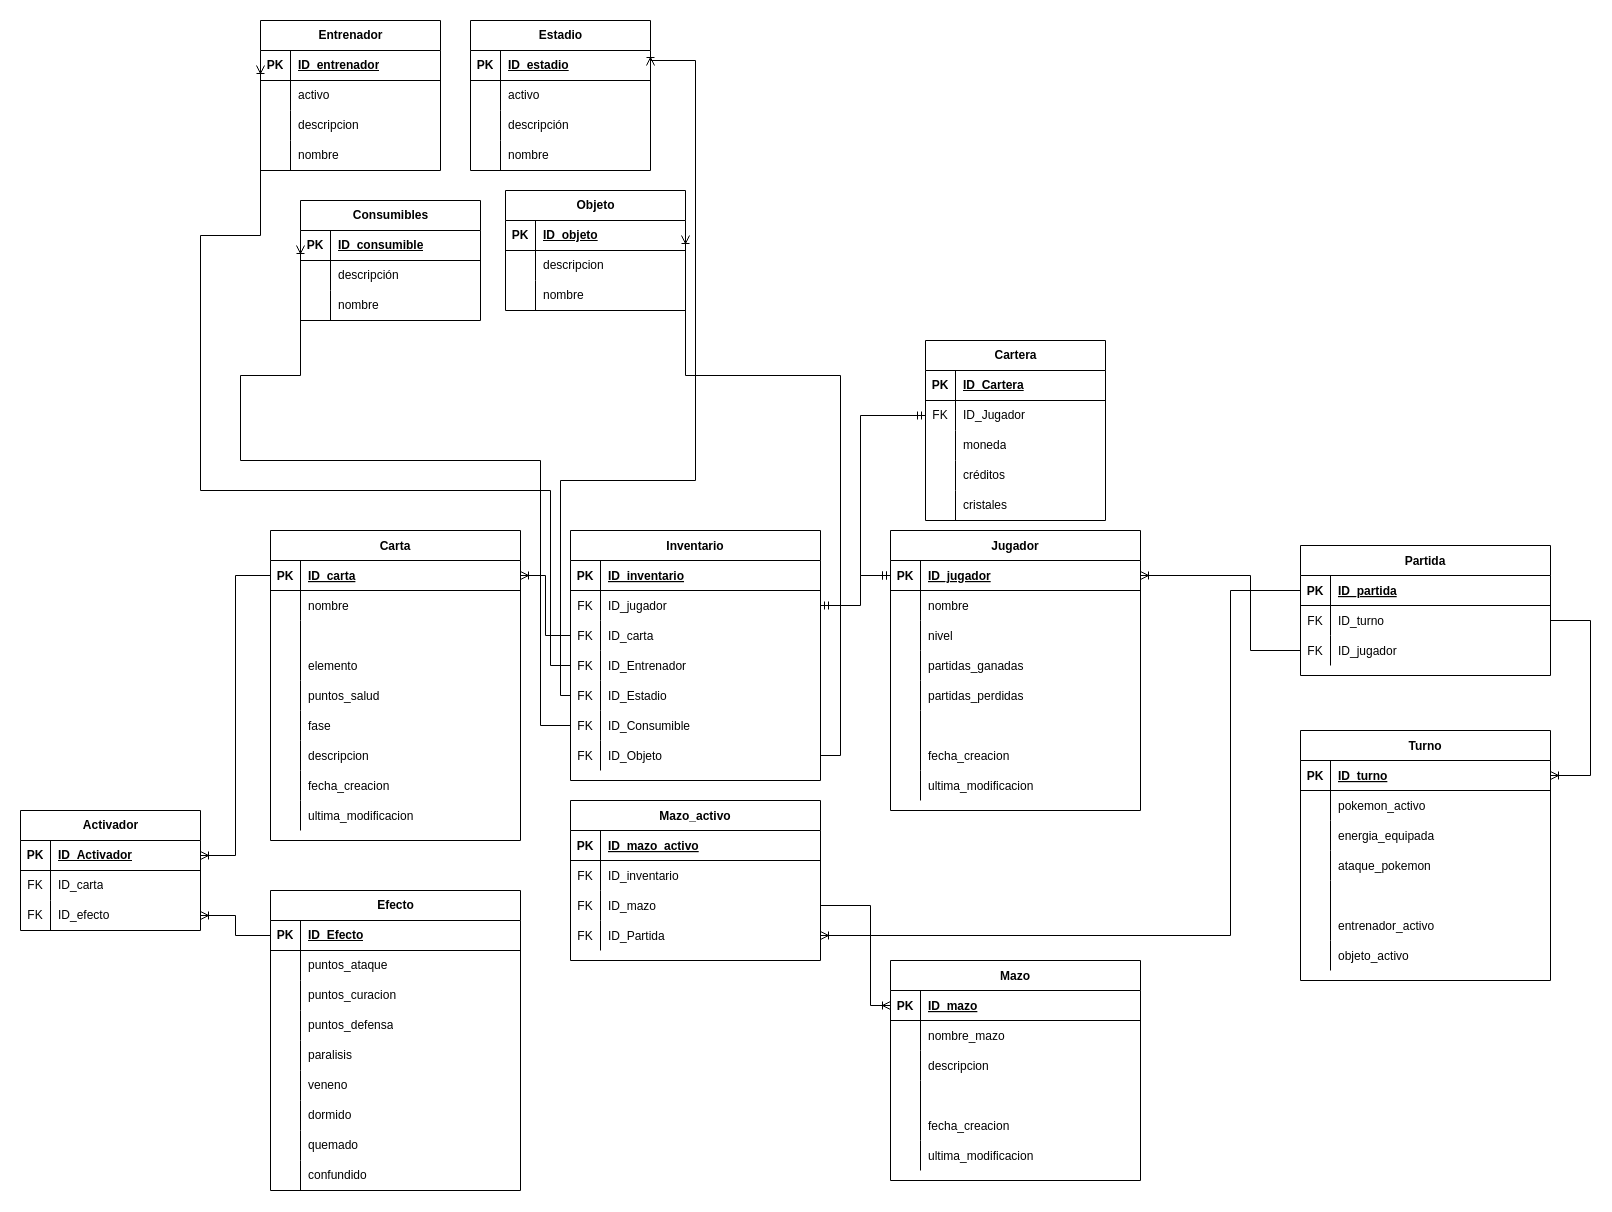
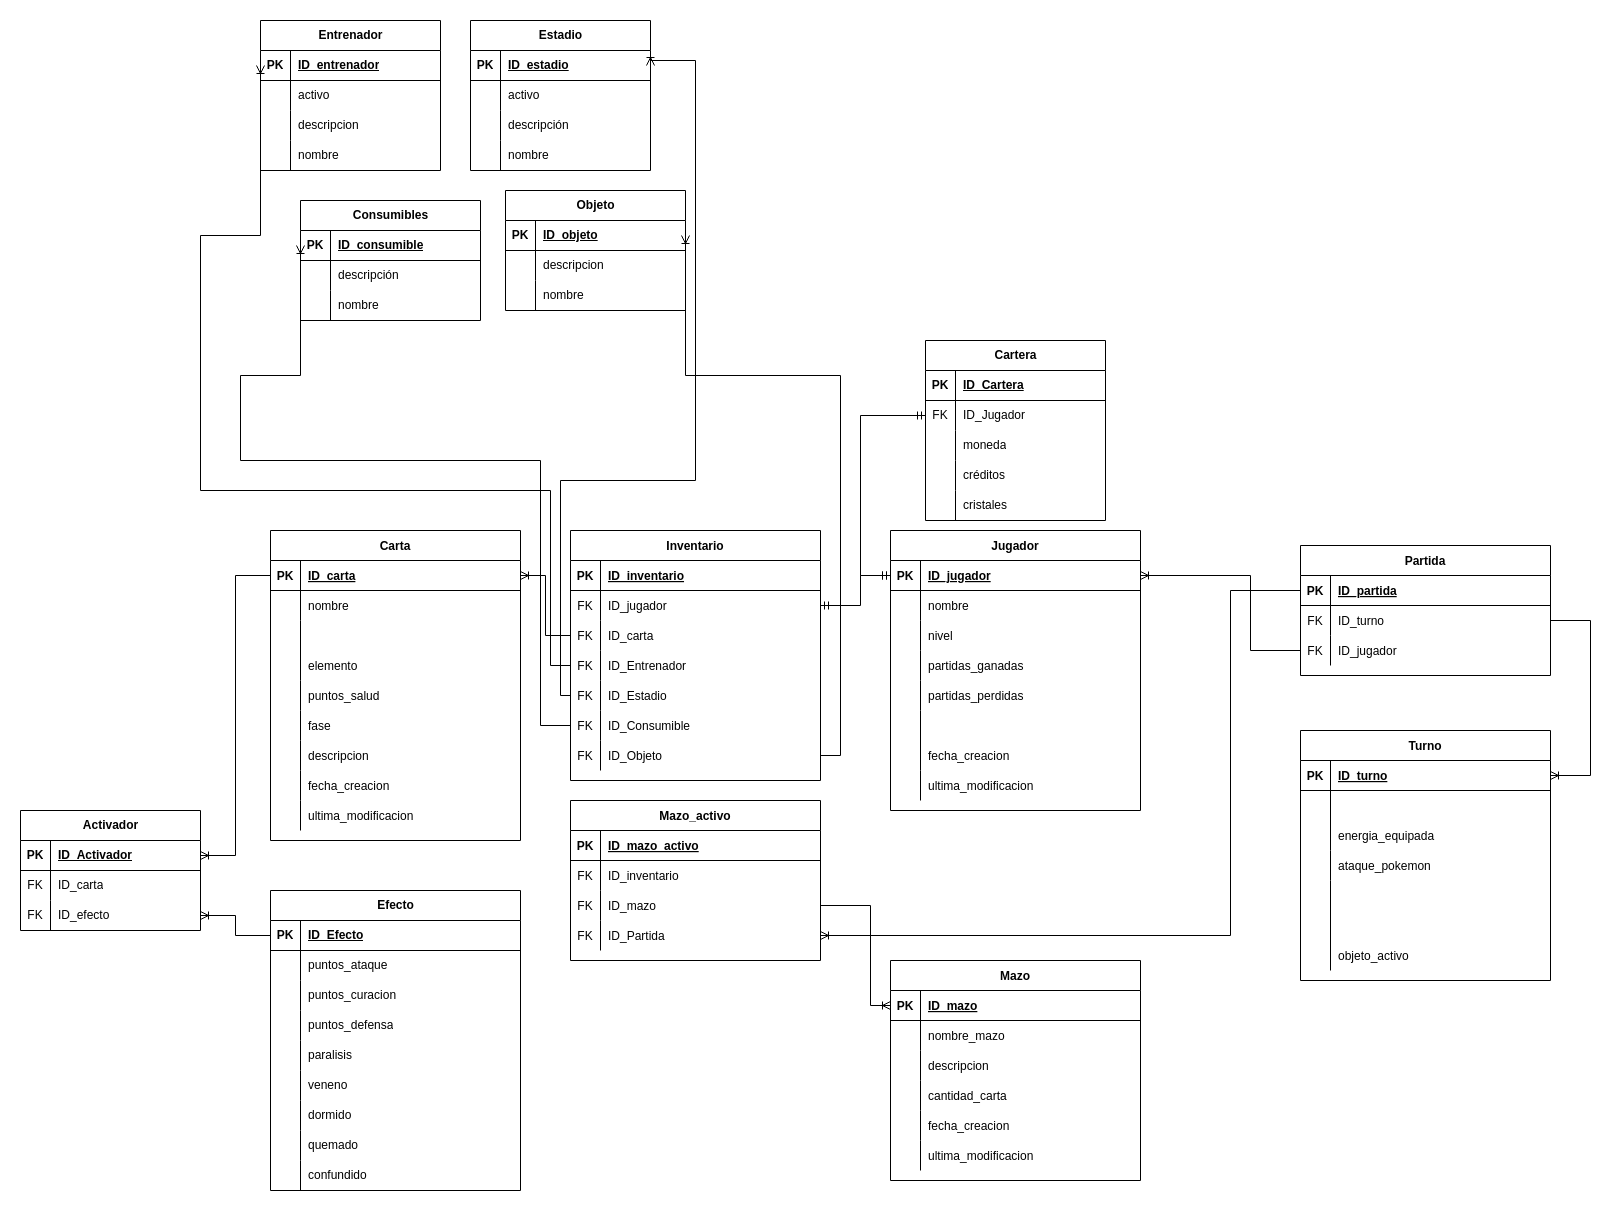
(1441, 806) -> none
(1441, 926) -> none
none -> (1031, 1096)
